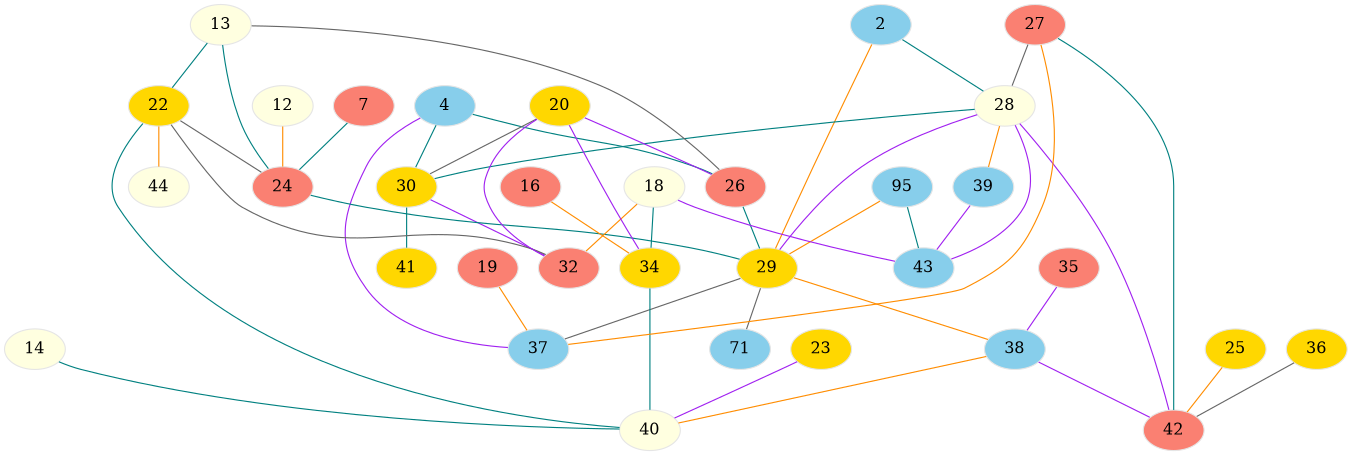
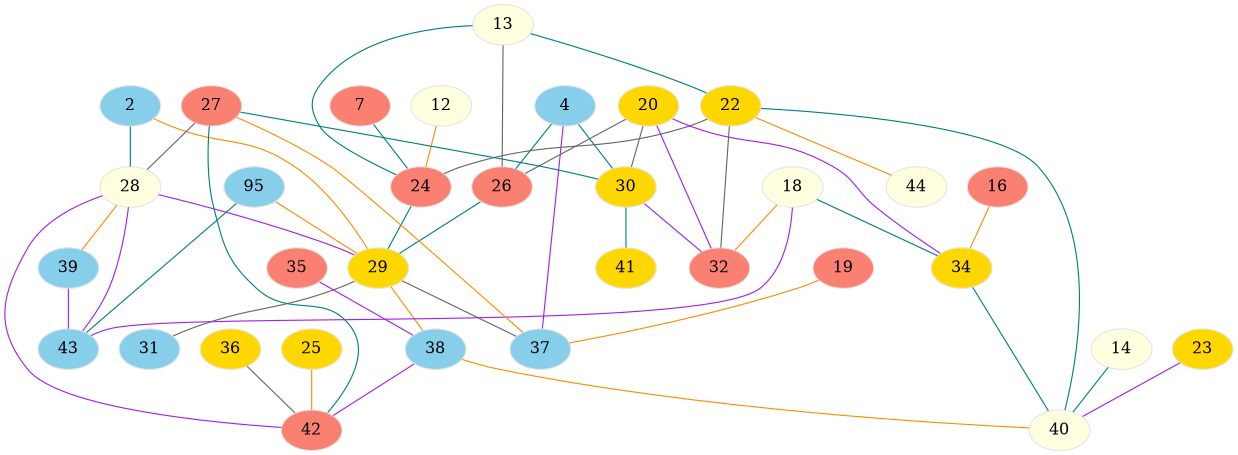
(704, 136) -> (419, 144)
(629, 137) -> (598, 134)
(740, 349) -> (149, 349)
